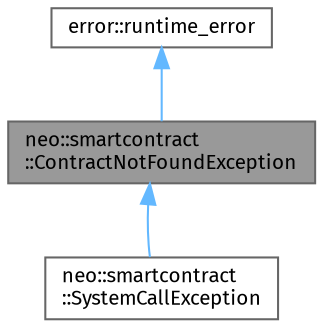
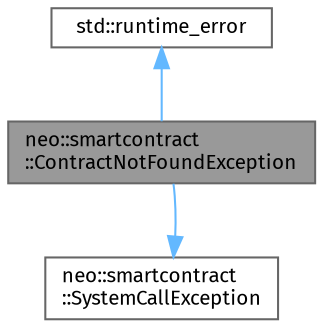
(162, 28) -> (162, 28)
(148, 231) -> (175, 210)
